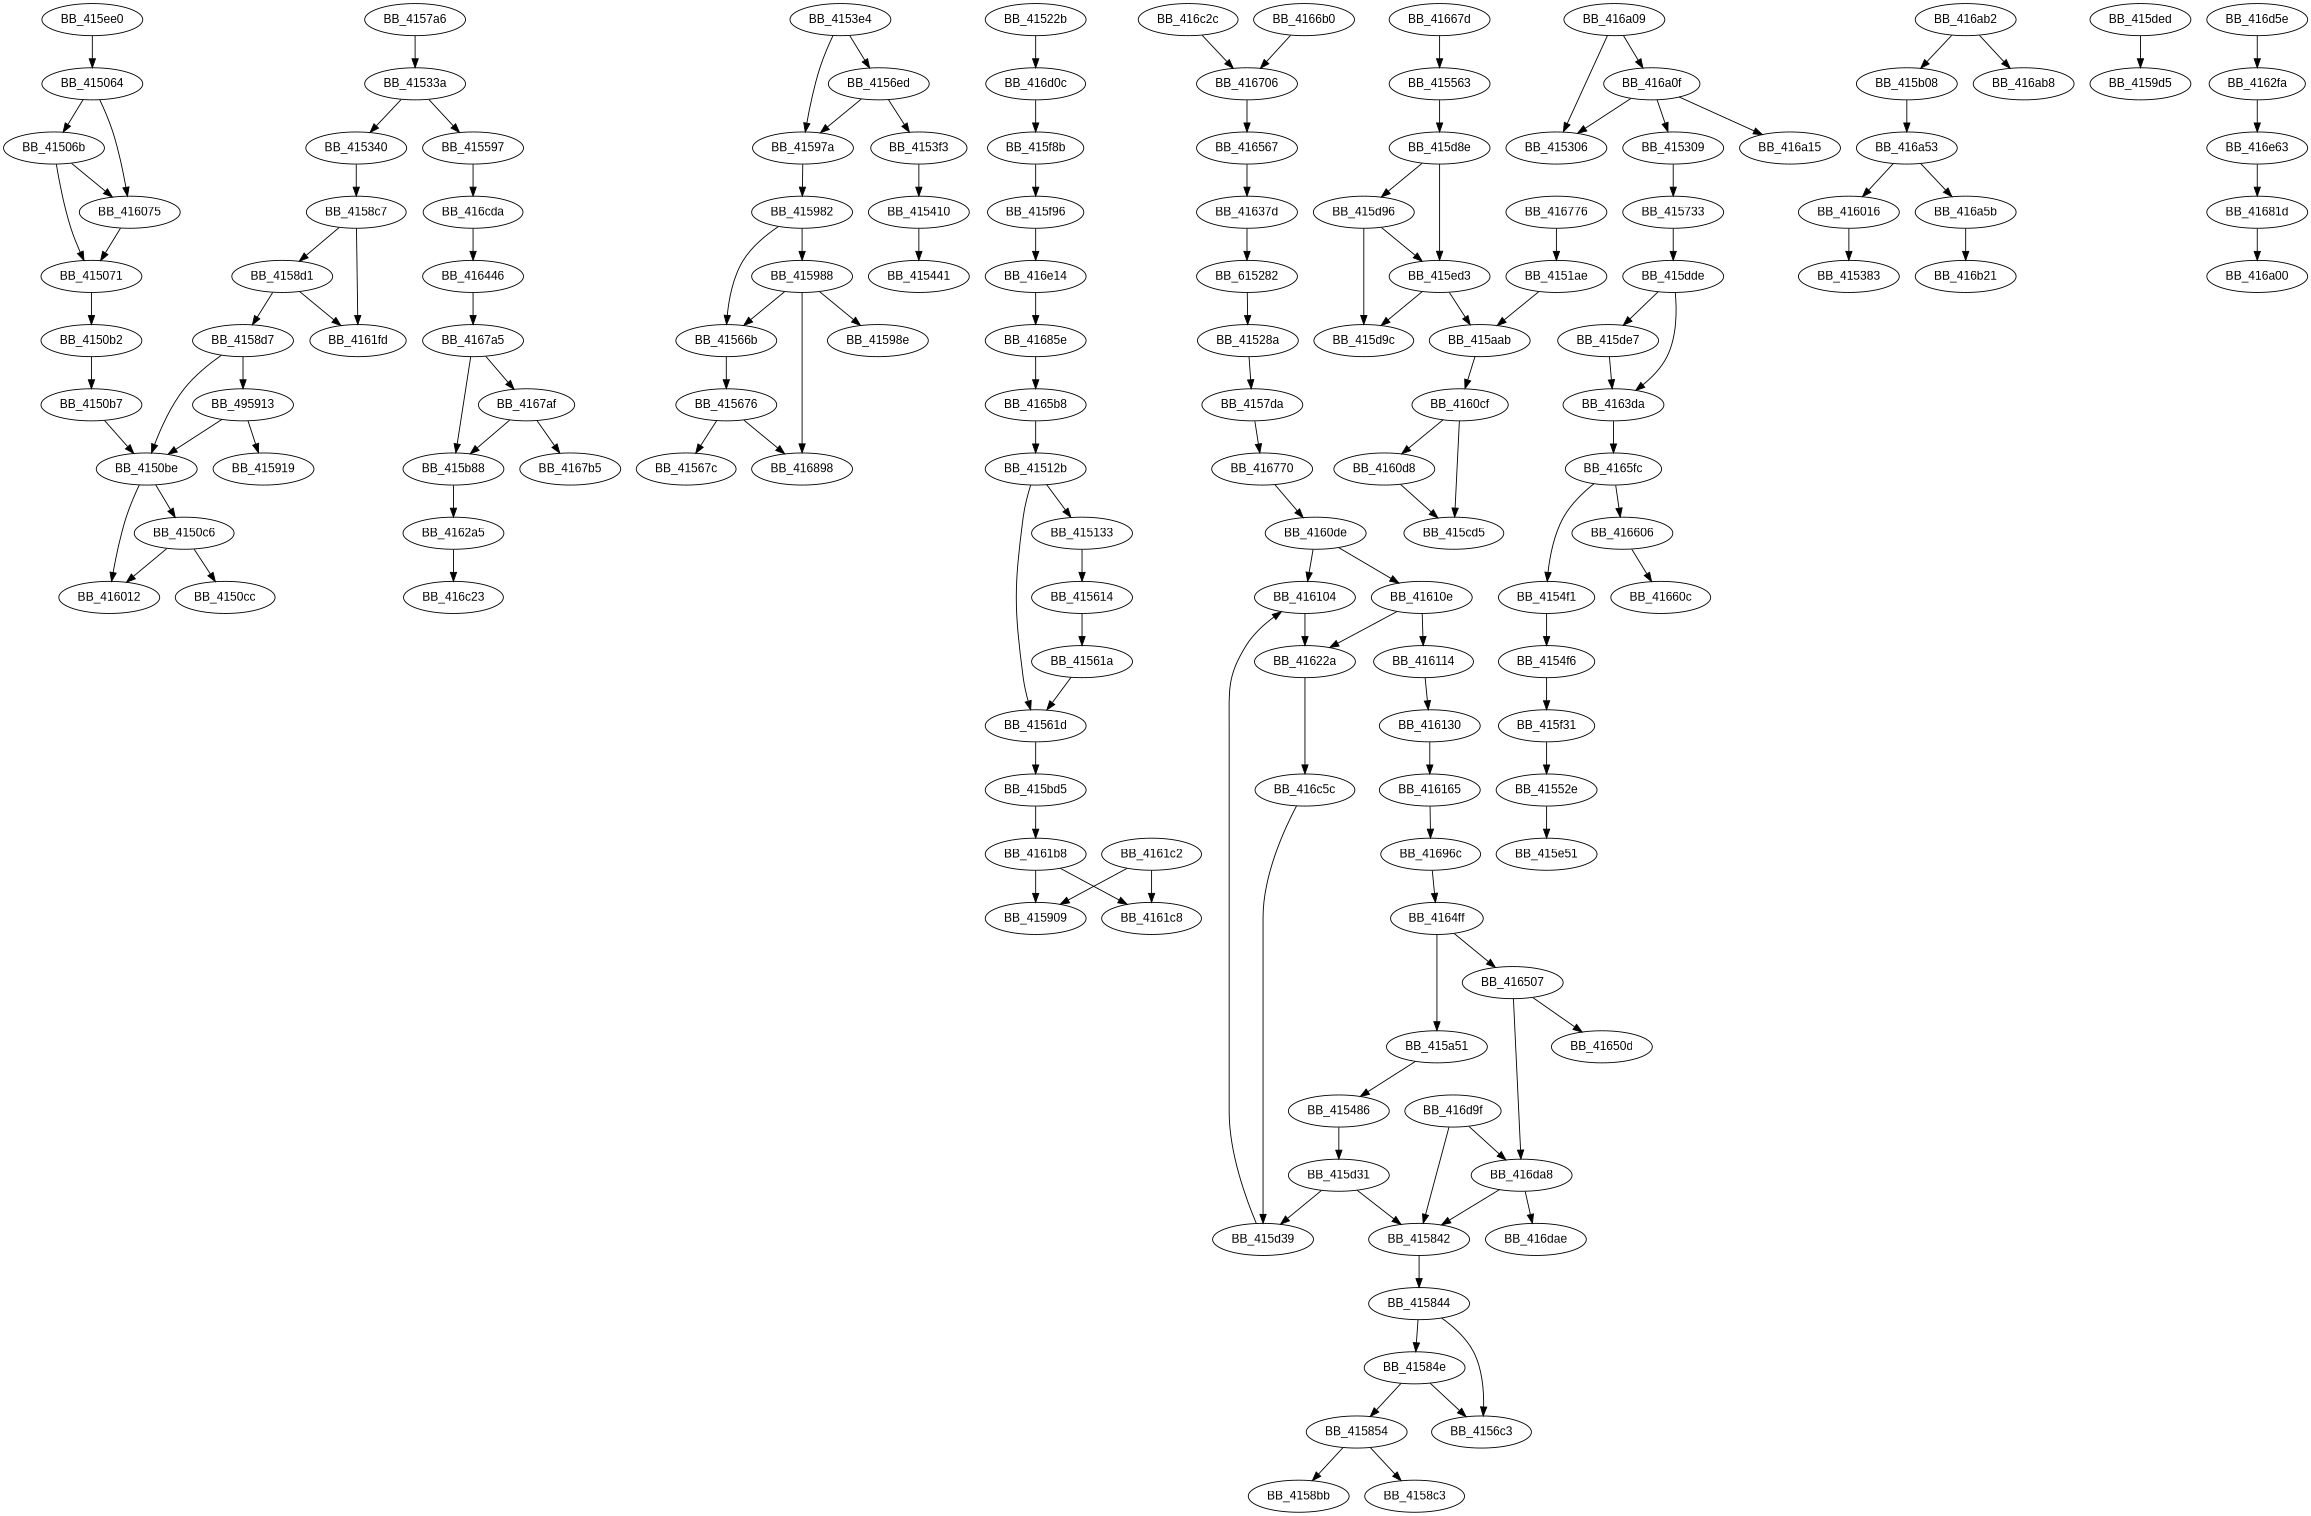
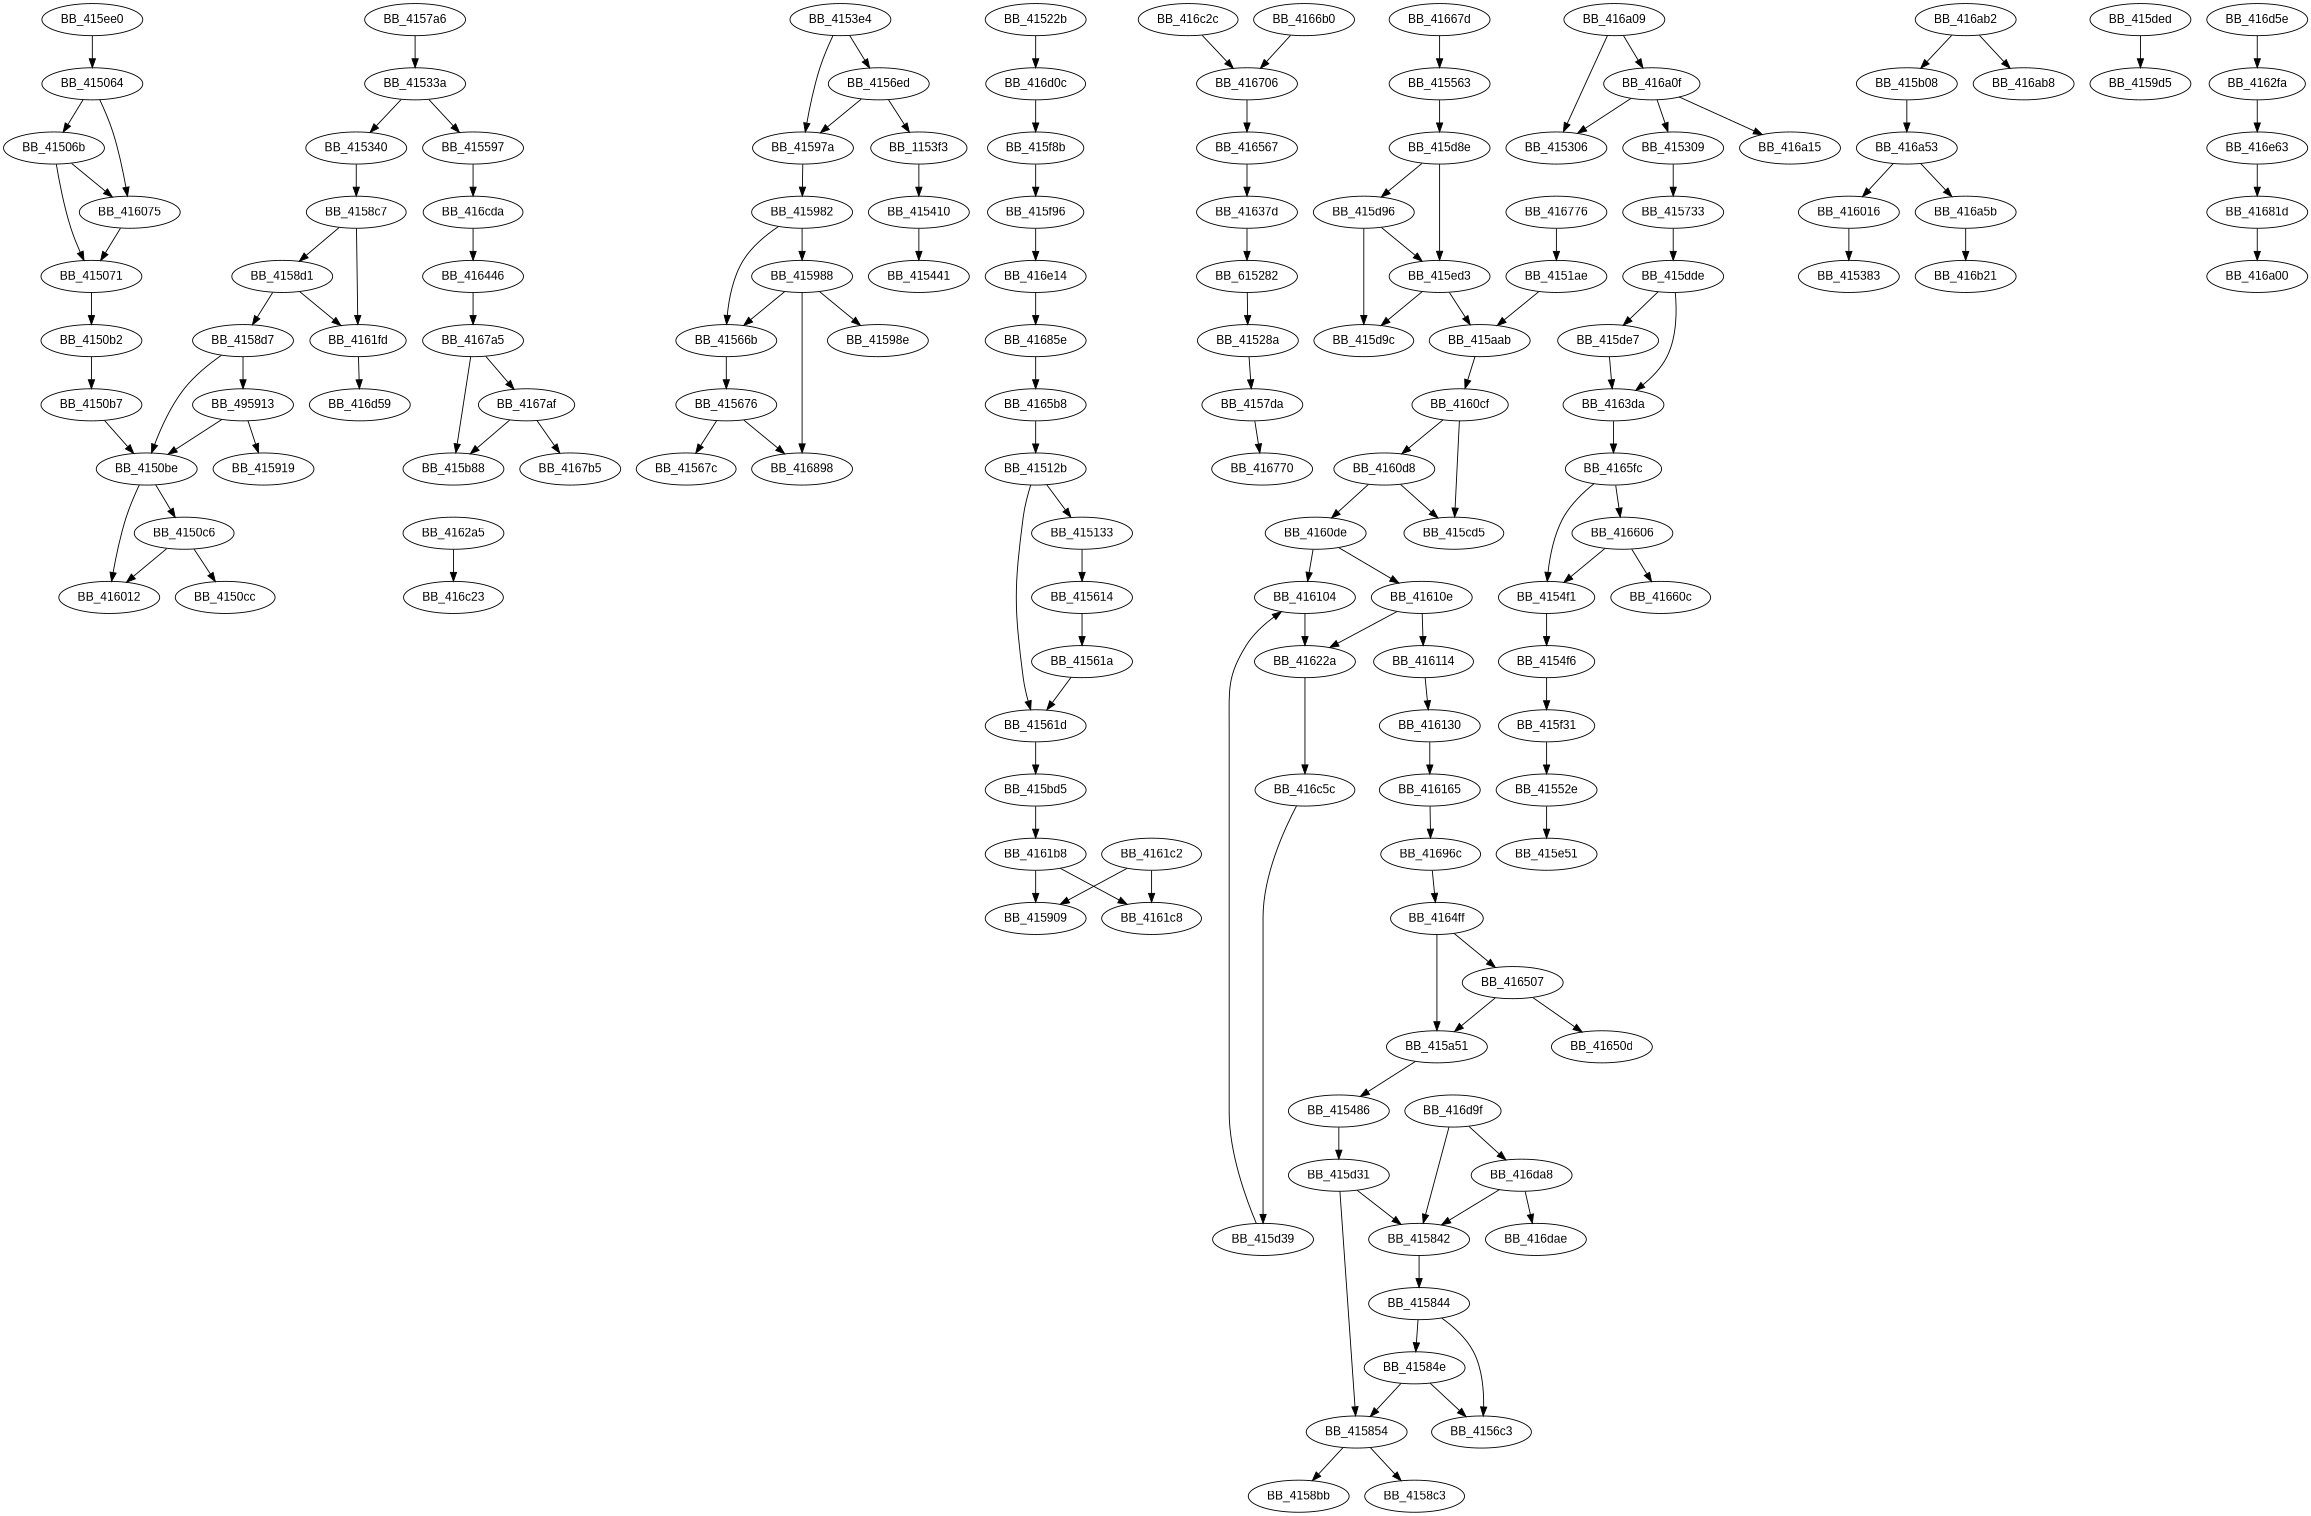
(919, 148) -> (919, 148)
none -> (360, 405)
(453, 497) -> none
(1286, 498) -> (1353, 498)
none -> (1588, 563)
(1517, 1074) -> (1478, 1012)
(1304, 1205) -> (1347, 1299)
